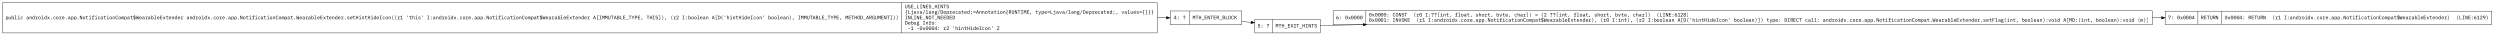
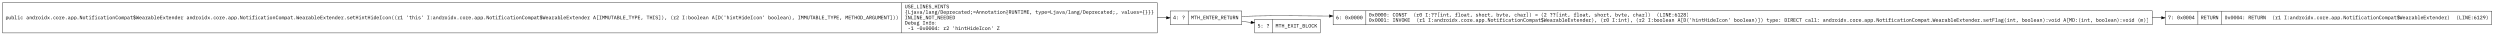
(1215, 18) -> (1215, 18)
(1342, 25) -> (1286, 16)
(1296, 26) -> (1296, 26)
